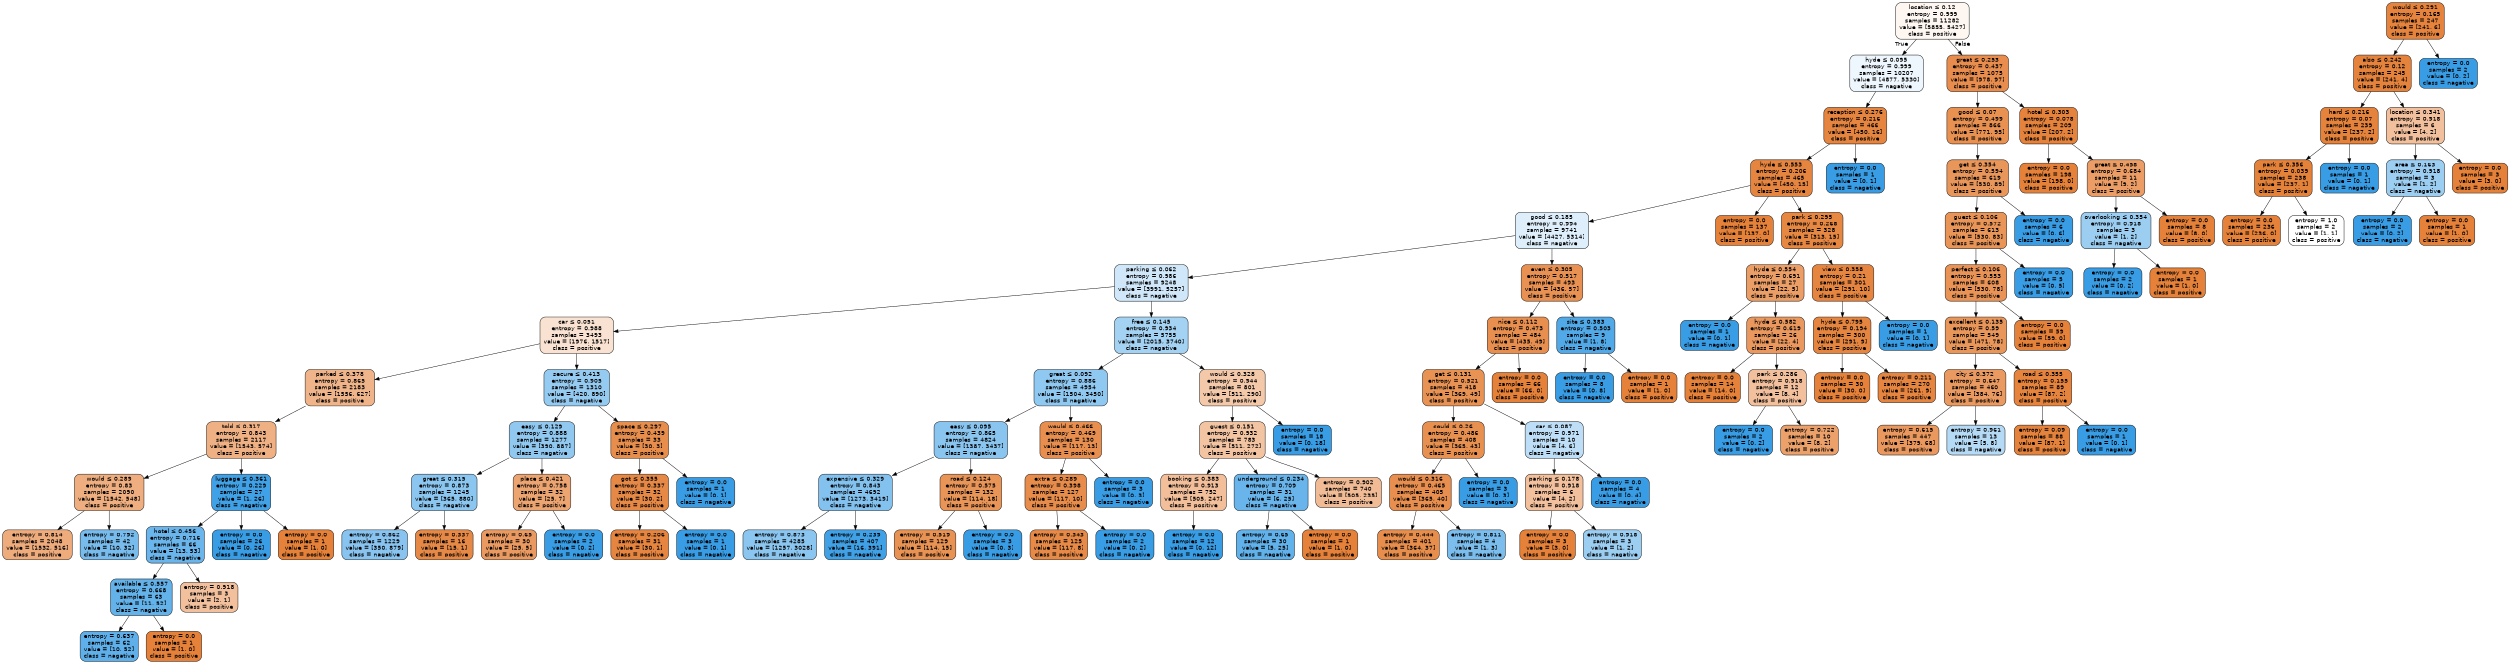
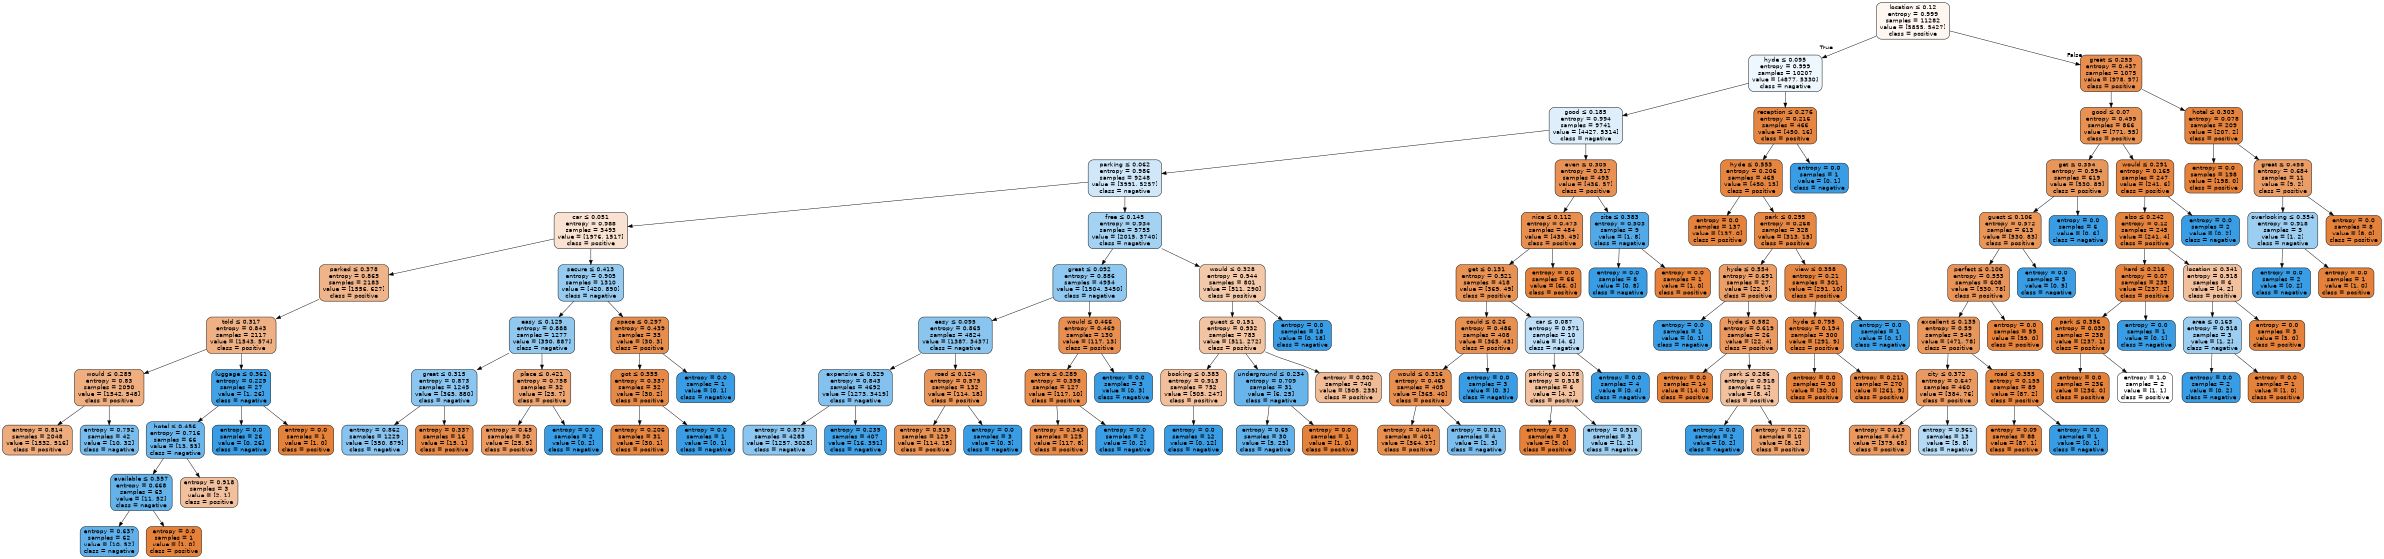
none -> (2127, 150)
(1672, 203) -> (1688, 99)
